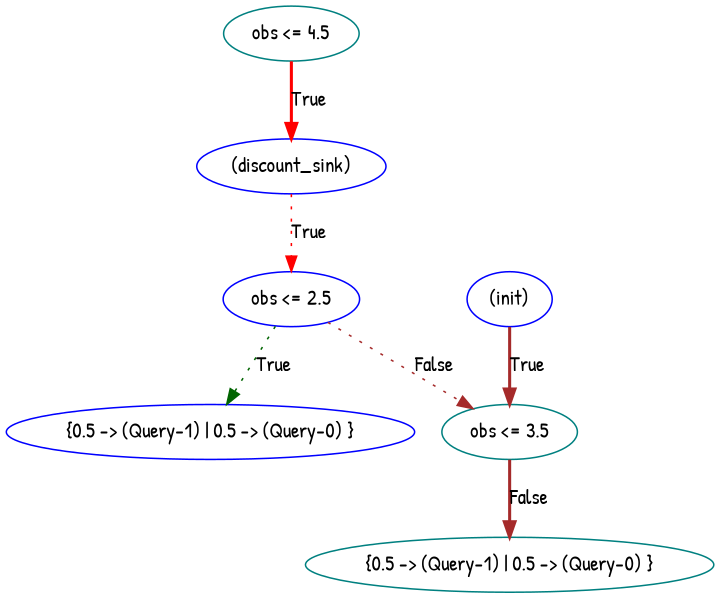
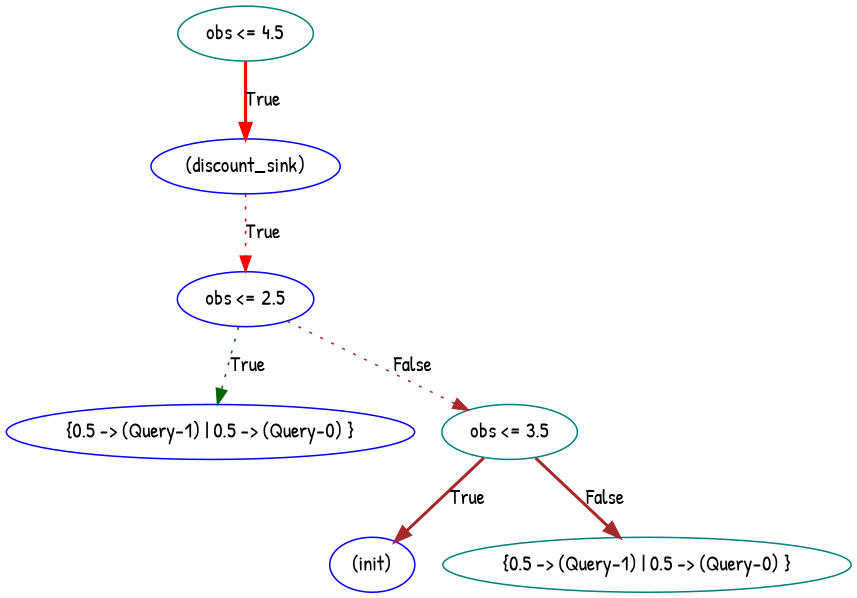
(510, 358) -> (445, 494)
